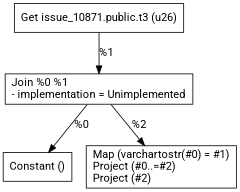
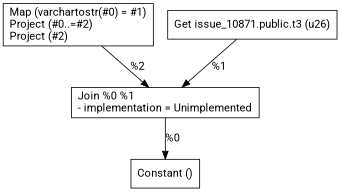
(125, 122) -> (122, 64)
